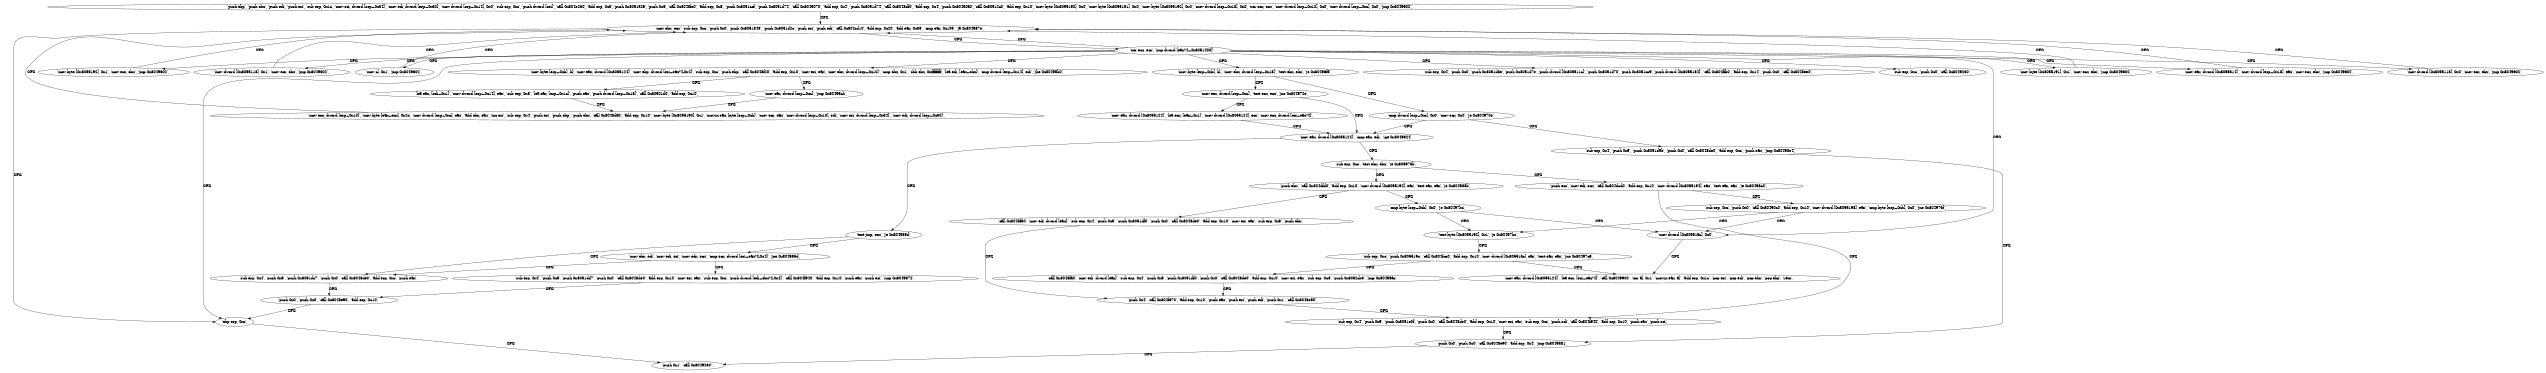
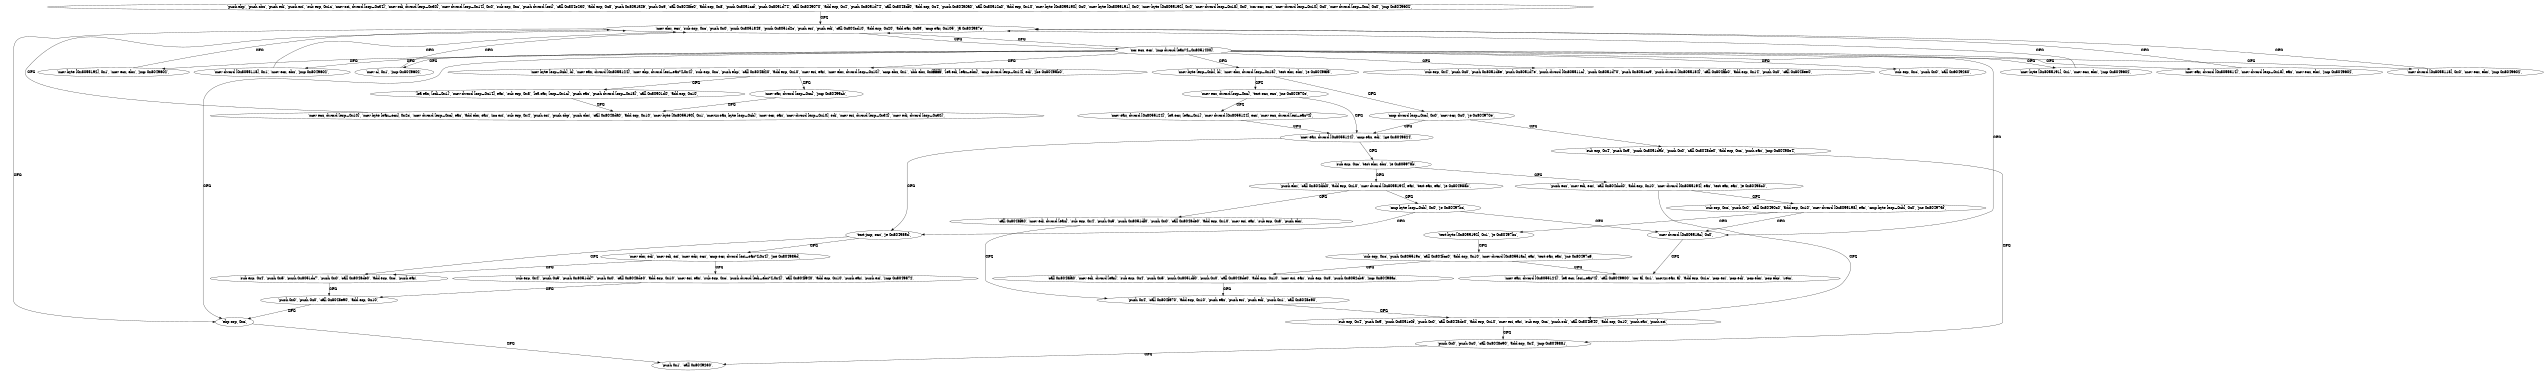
(1933, 72) -> (1933, 72)
(1452, 221) -> (1171, 232)
